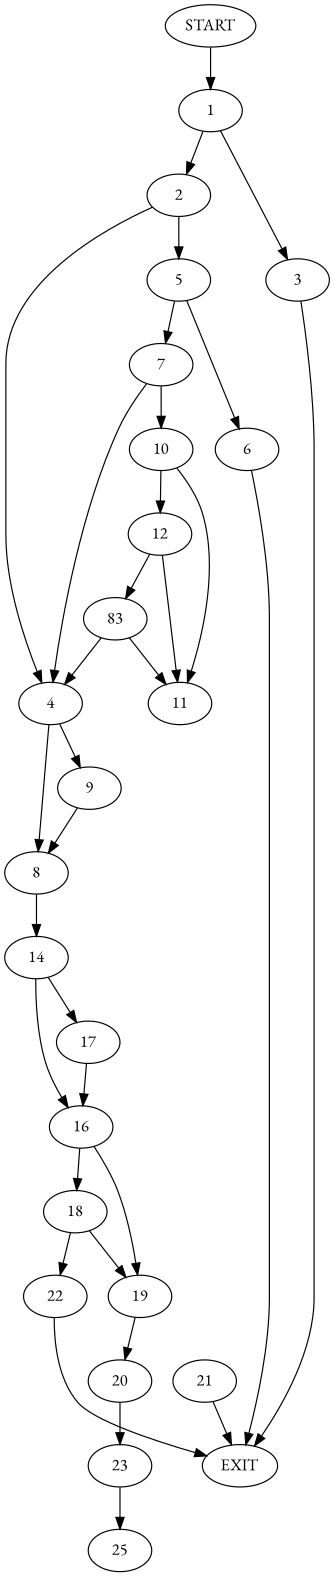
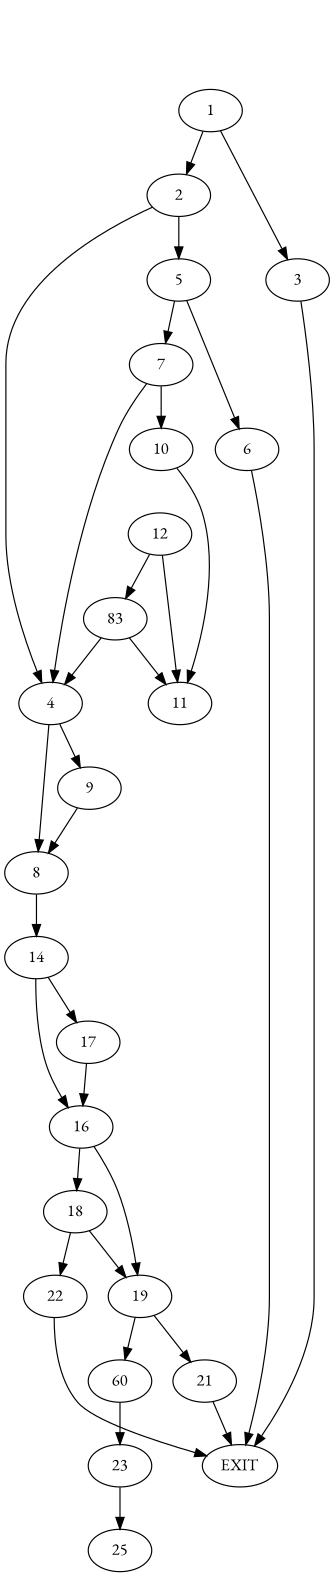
(211, 26) -> none
(161, 486) -> none
none -> (169, 1334)
(120, 1381) -> (120, 1381)
